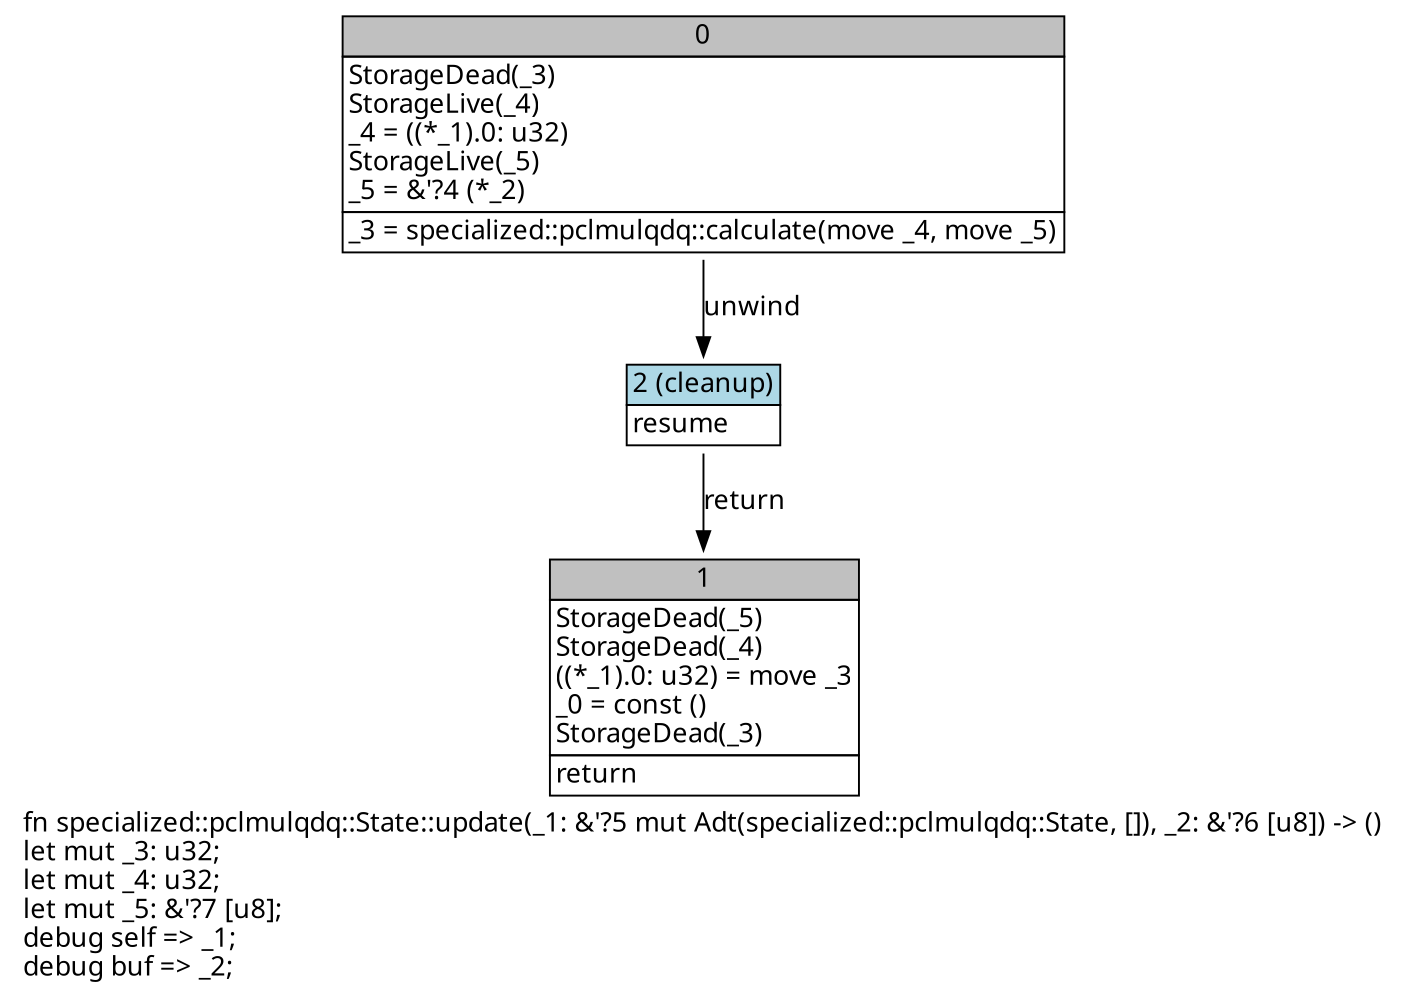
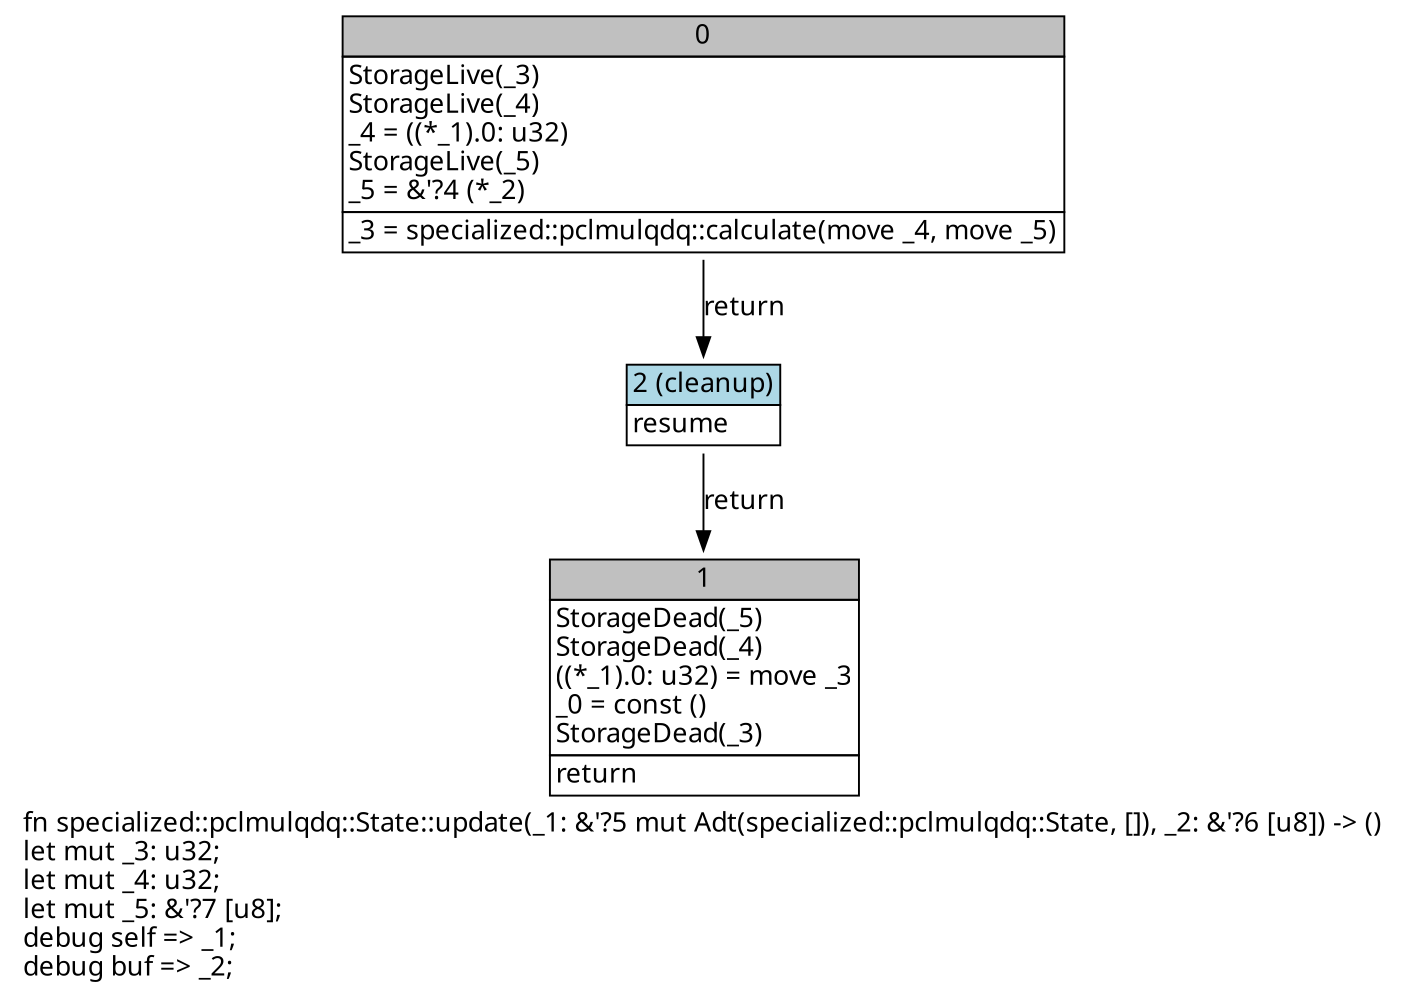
(453, 76) -> (444, 76)
(752, 308) -> (745, 308)
